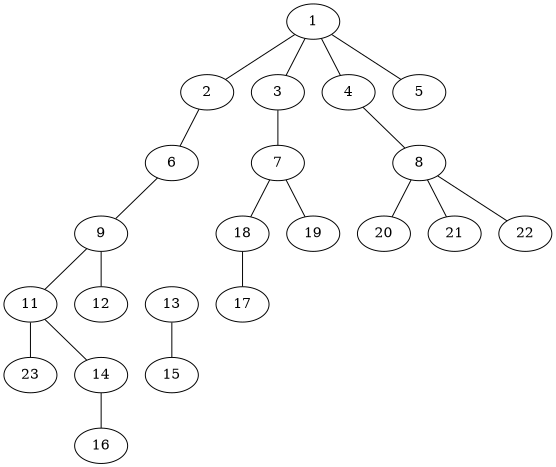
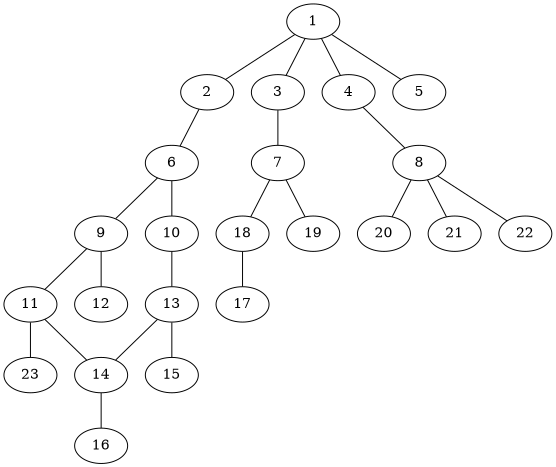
none -> (172, 234)
none -> (137, 340)
